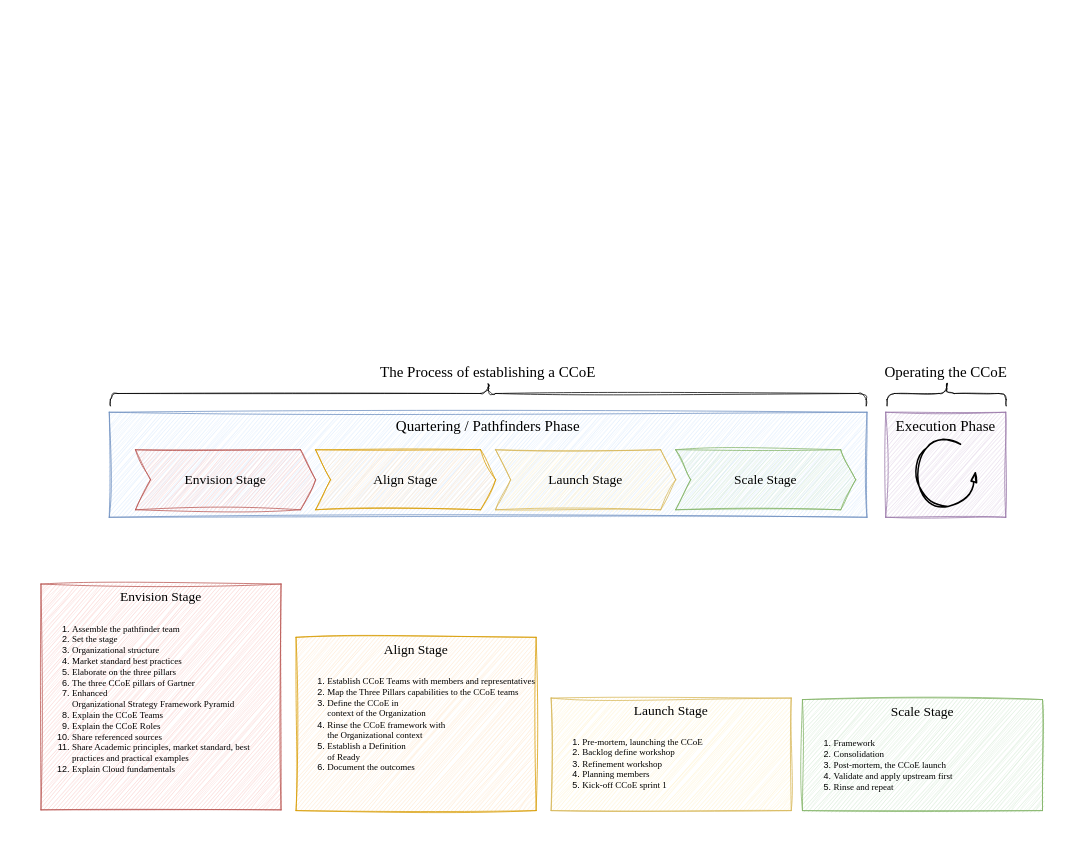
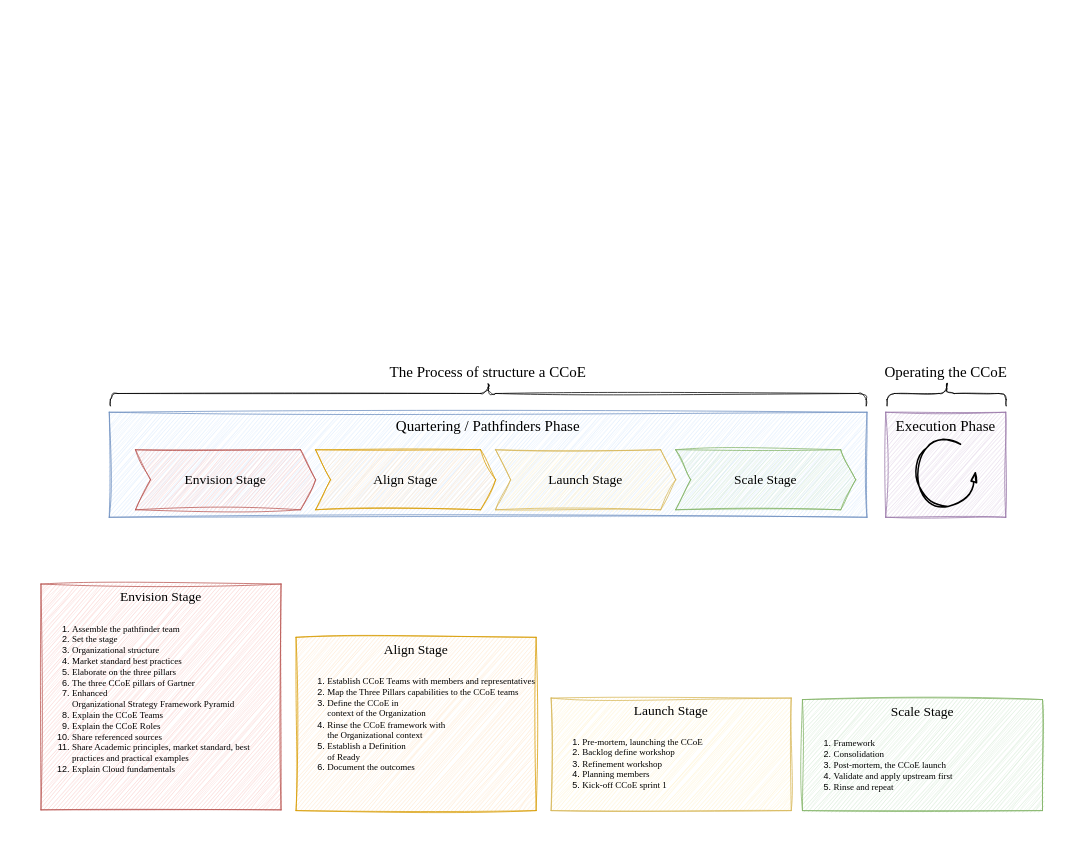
(488, 371) -> (488, 371)
